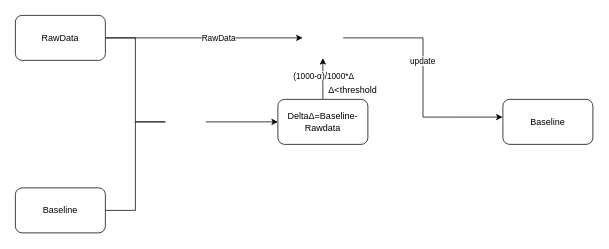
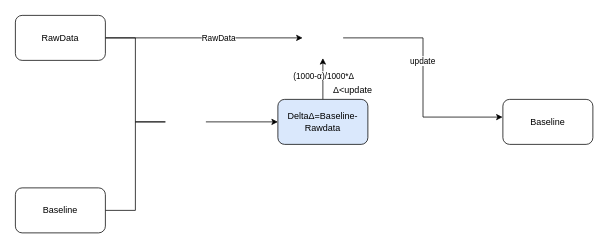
(353, 90) -> (353, 90)
(323, 122) -> (323, 122)
